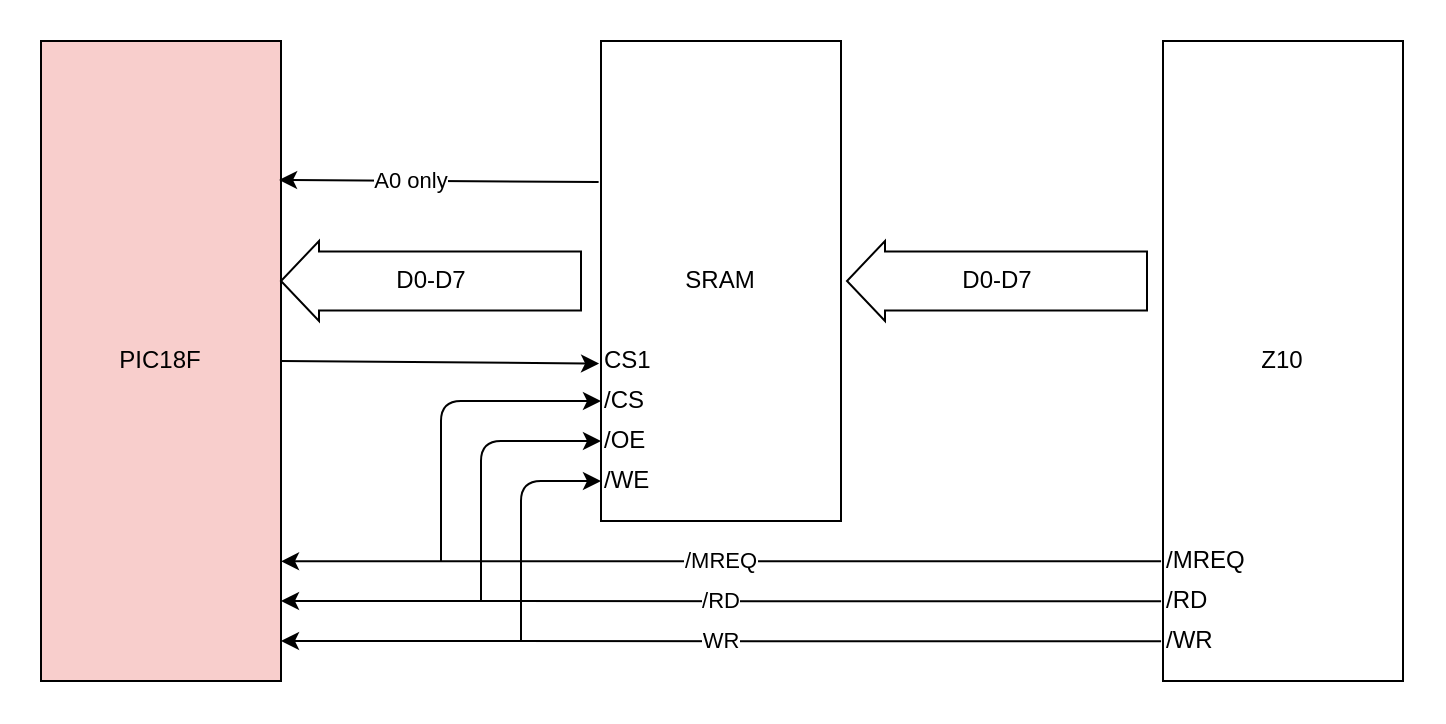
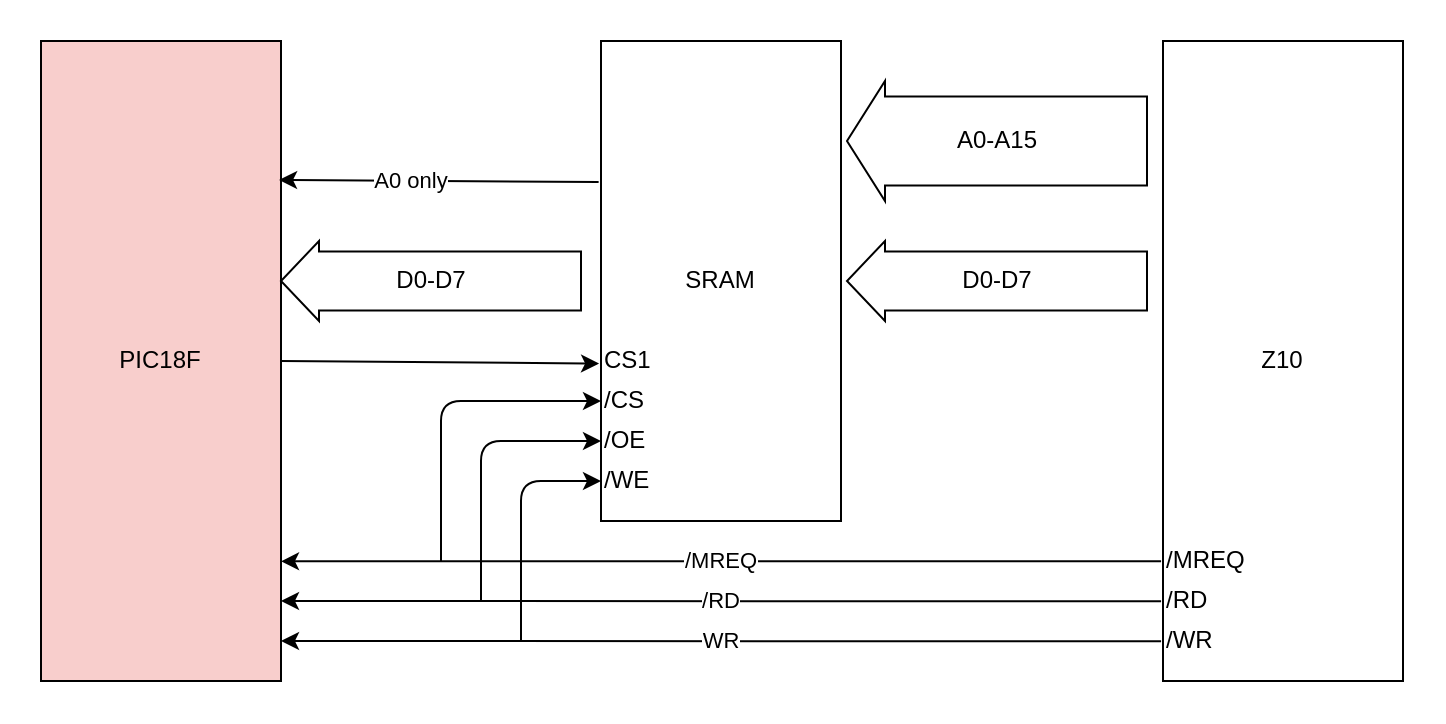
none -> (997, 141)
